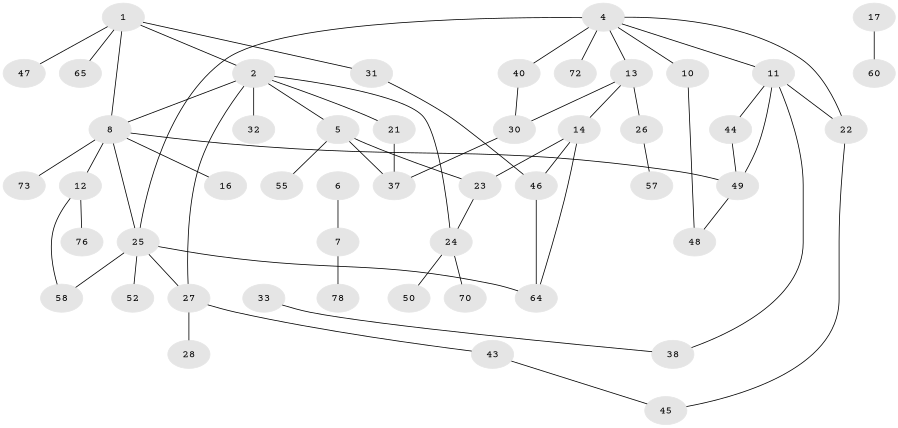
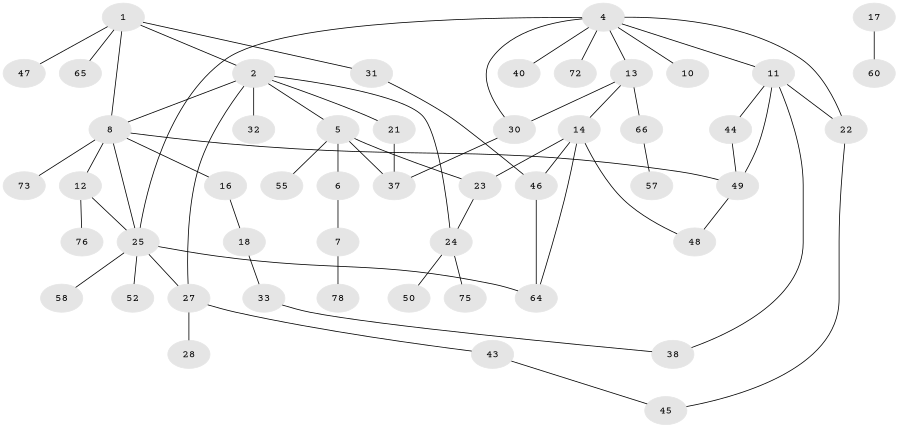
(517, 102) -> (505, 45)
(642, 130) -> (642, 130)
none -> (338, 158)
(691, 158) -> (622, 198)
(52, 239) -> (109, 214)
none -> (244, 242)
(465, 298) -> (465, 298)
